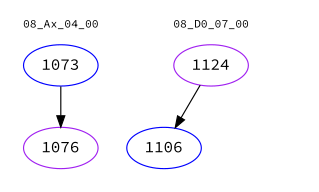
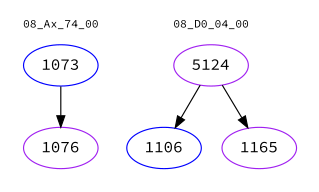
(61, 25) -> (61, 25)
(212, 25) -> (212, 25)
(211, 65) -> (211, 65)
none -> (259, 148)
